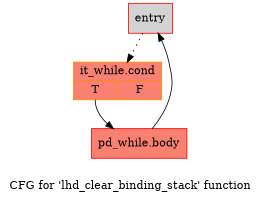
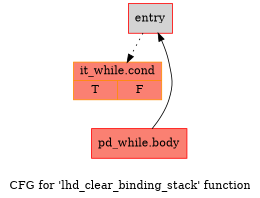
(99, 113) -> none
